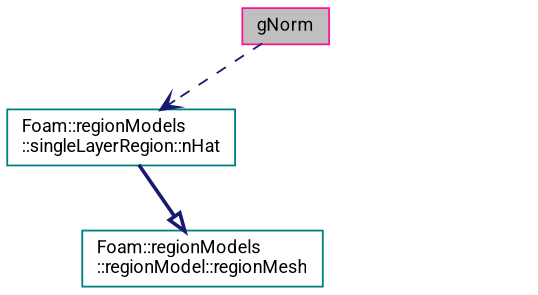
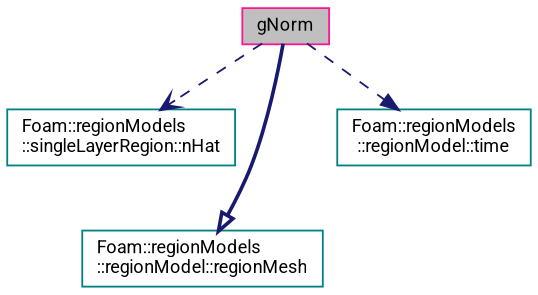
none -> (434, 137)
(157, 191) -> (263, 132)
